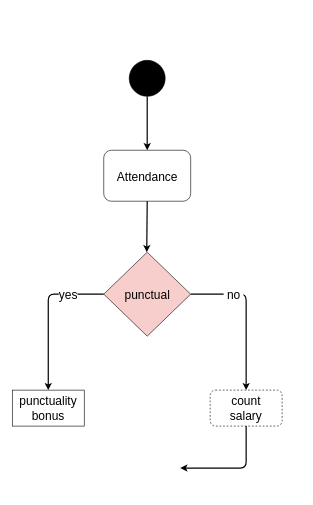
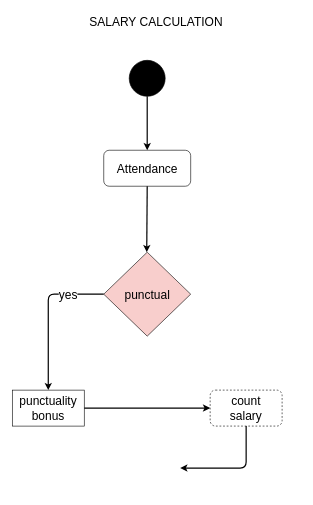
none -> (156, 21)
(147, 176) -> (147, 168)
(246, 313) -> none
none -> (144, 408)
